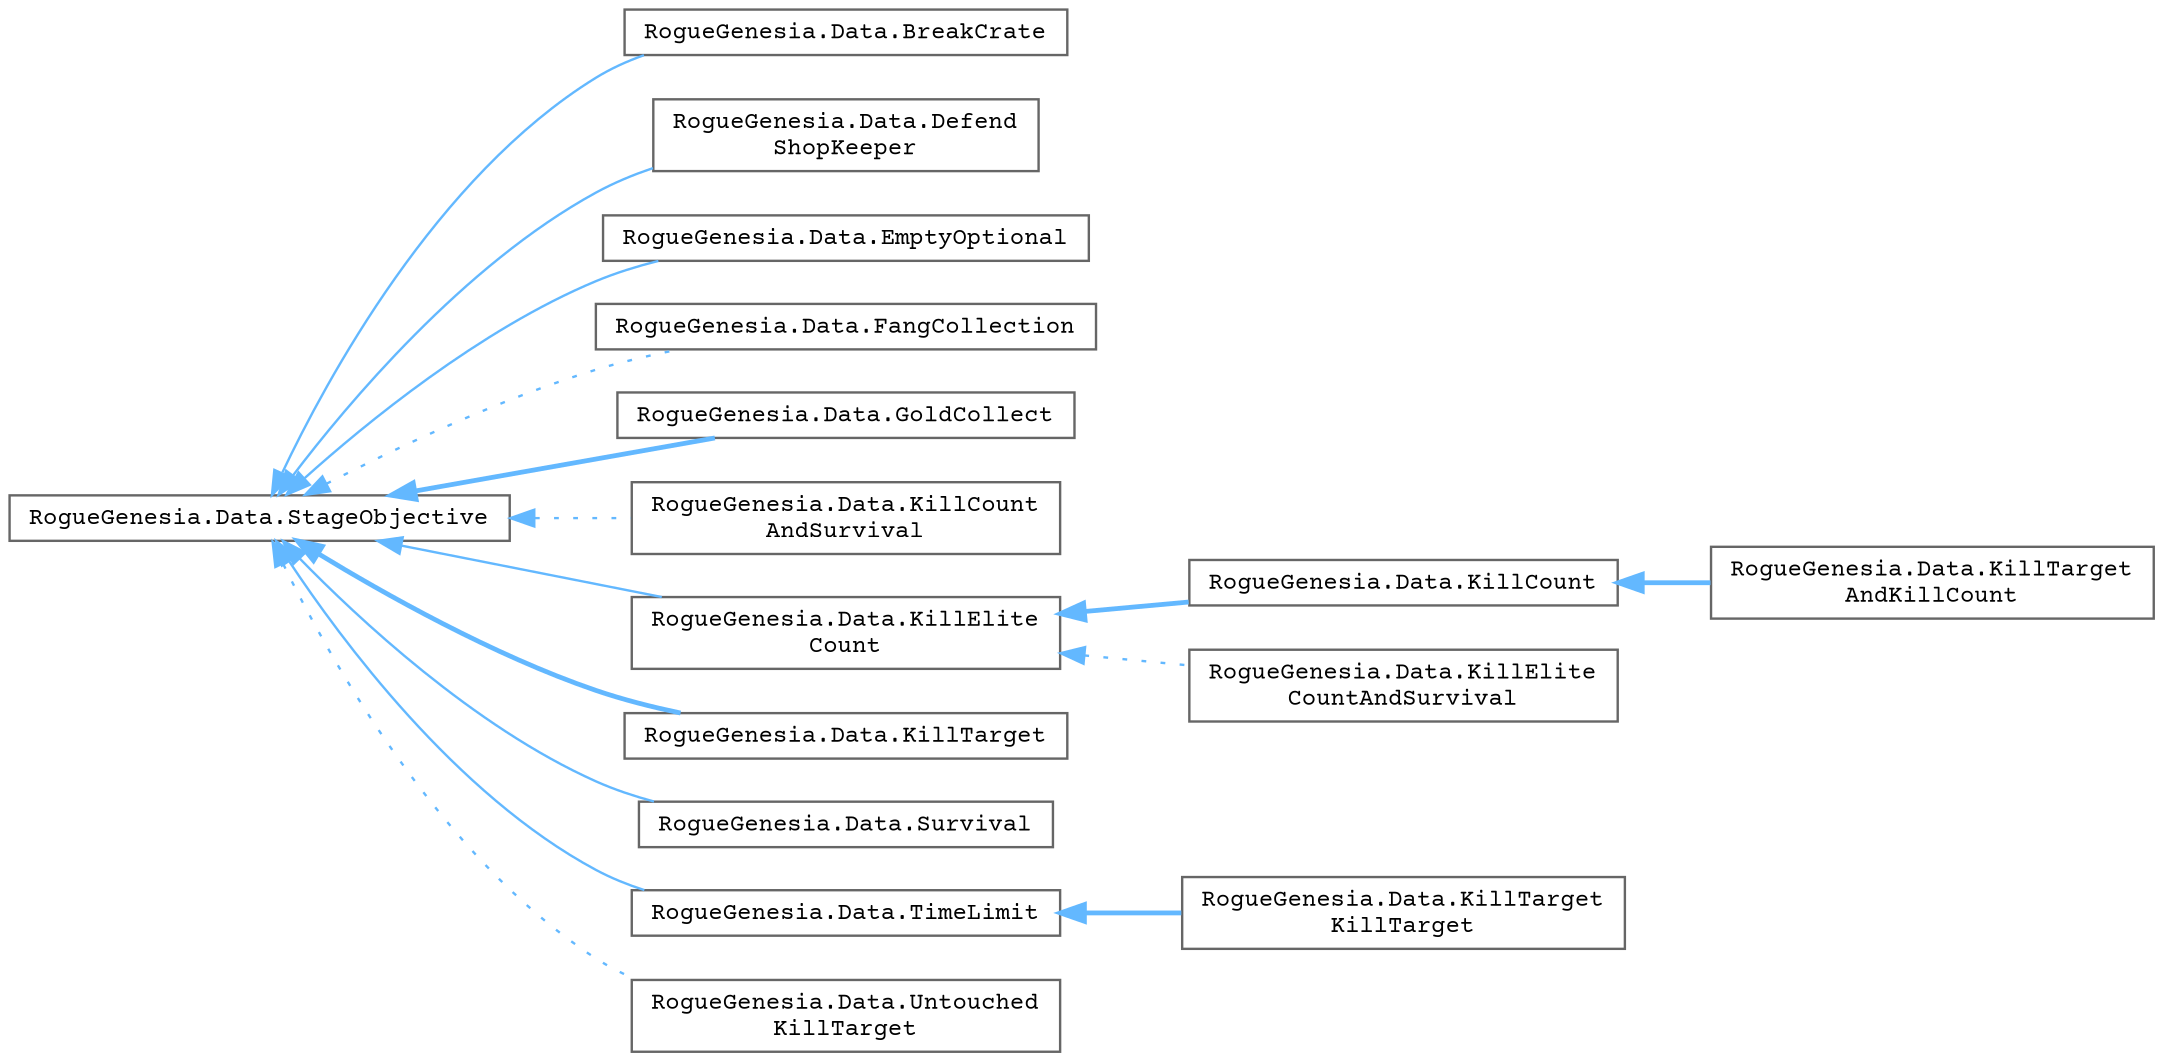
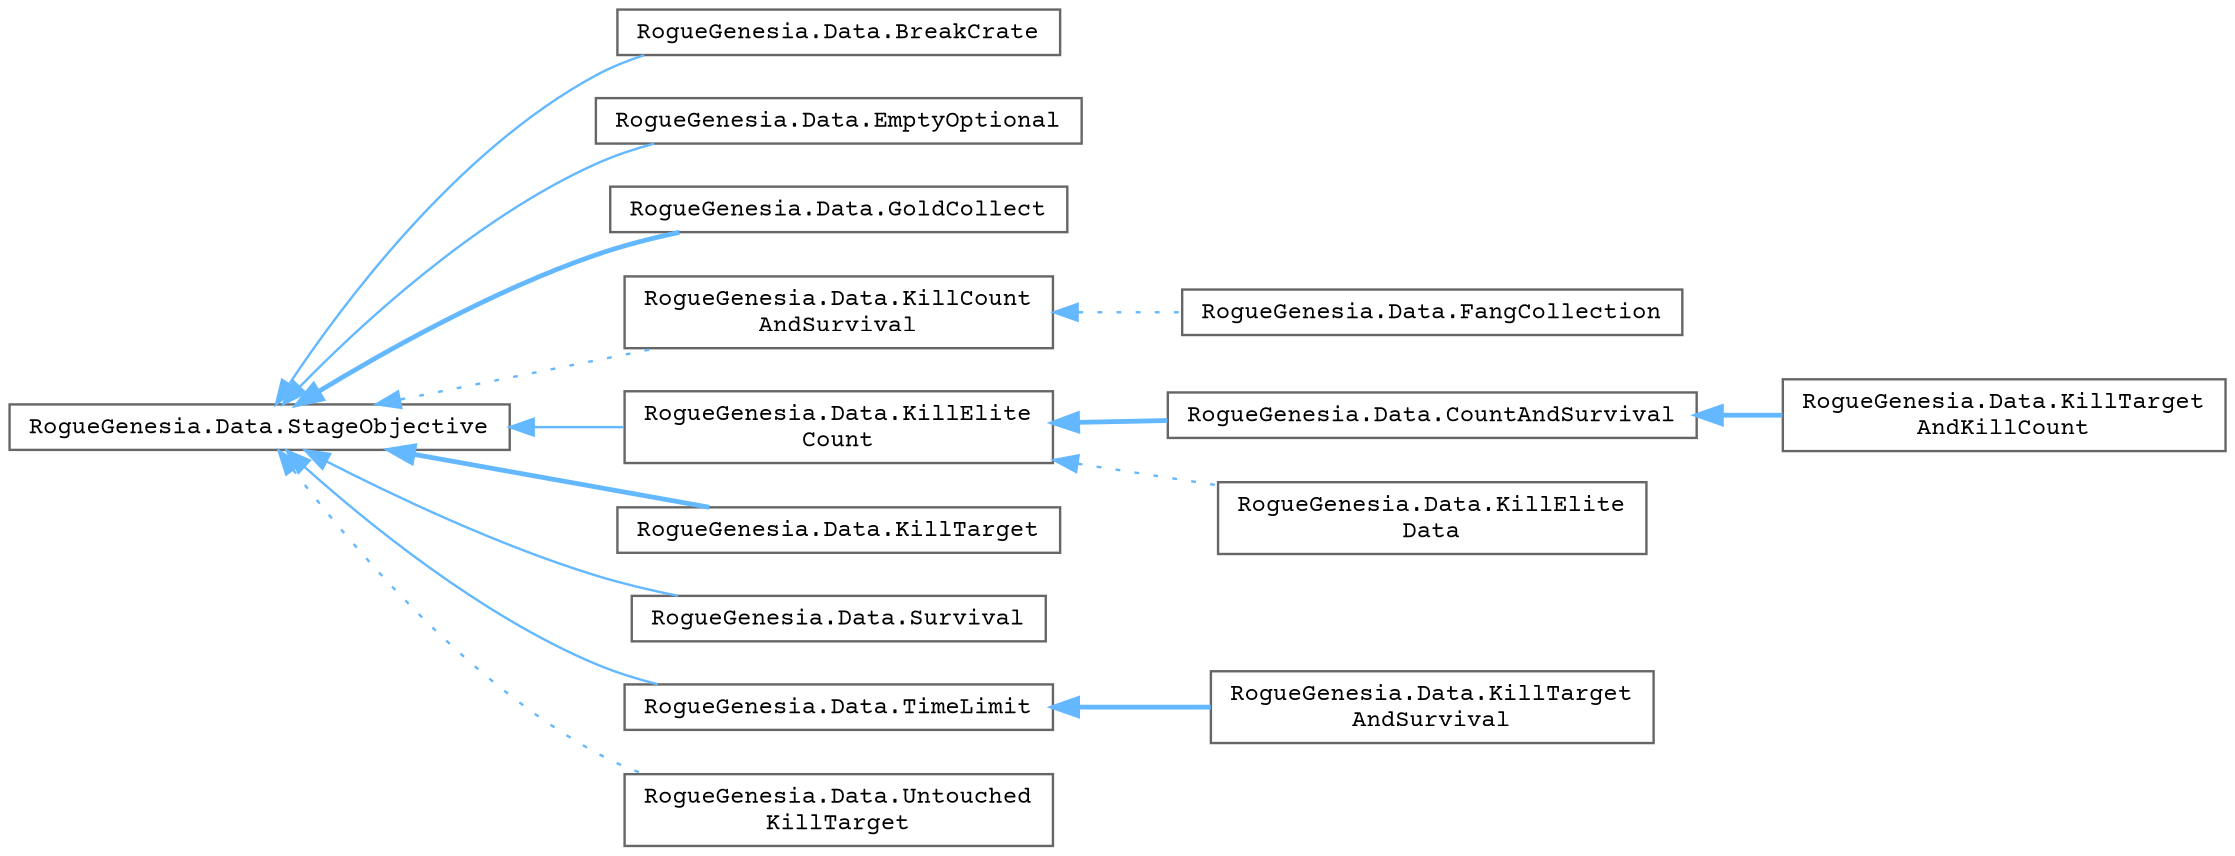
(846, 135) -> none
(498, 405) -> (1130, 312)
(1404, 583) -> (1432, 415)
(1404, 686) -> (1432, 518)
(1404, 913) -> (1432, 707)
